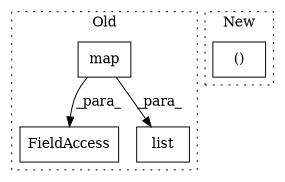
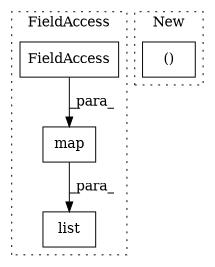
(104, 23) -> (69, 23)
(76, 96) -> (69, 97)
